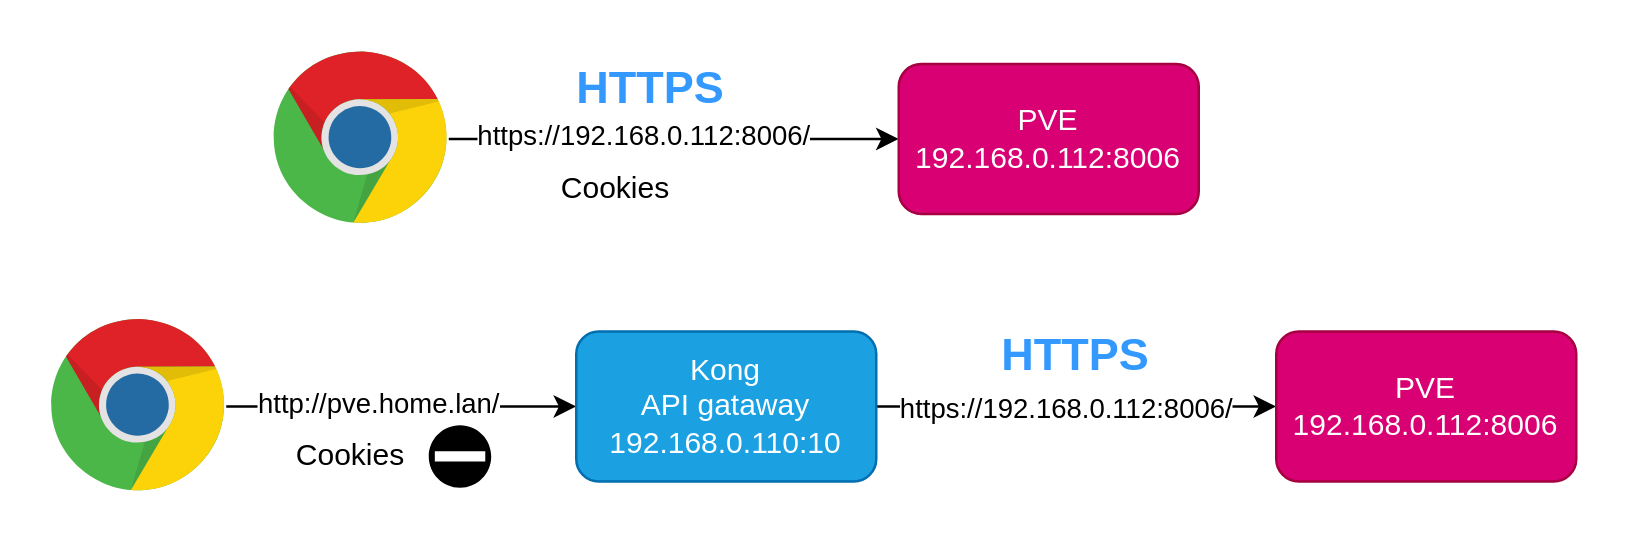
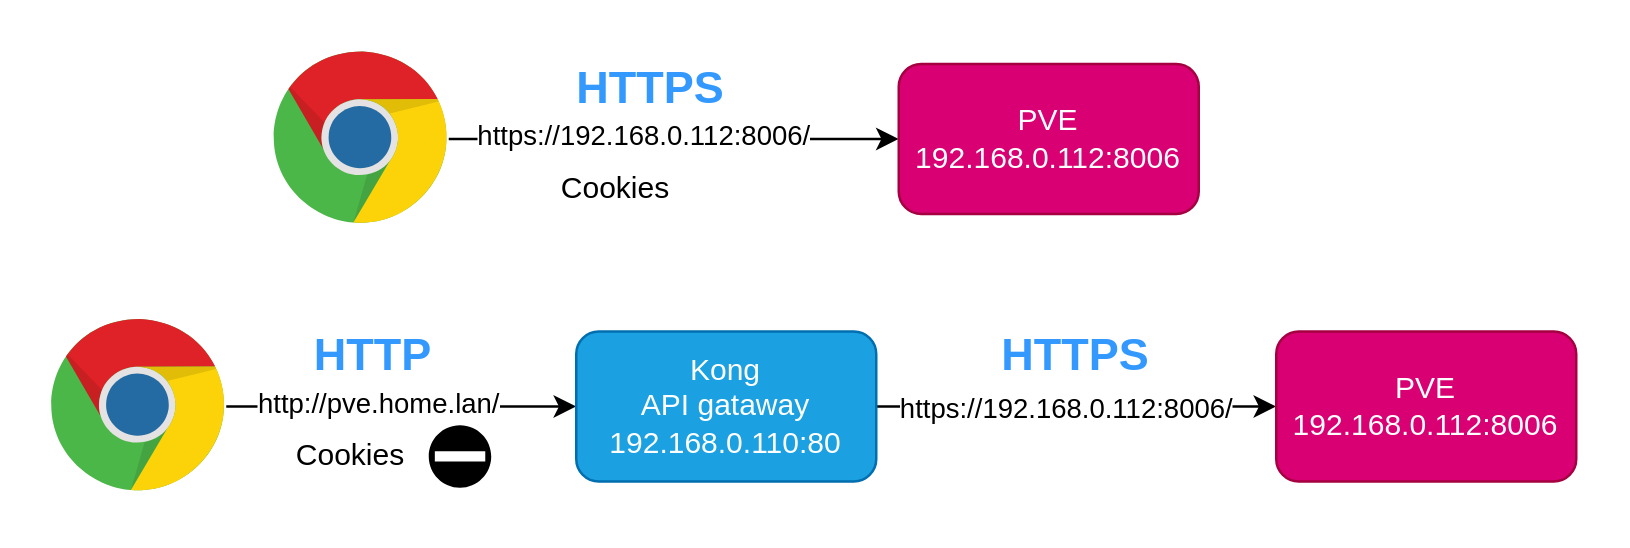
none -> (374, 356)
(726, 406) -> (726, 406)
